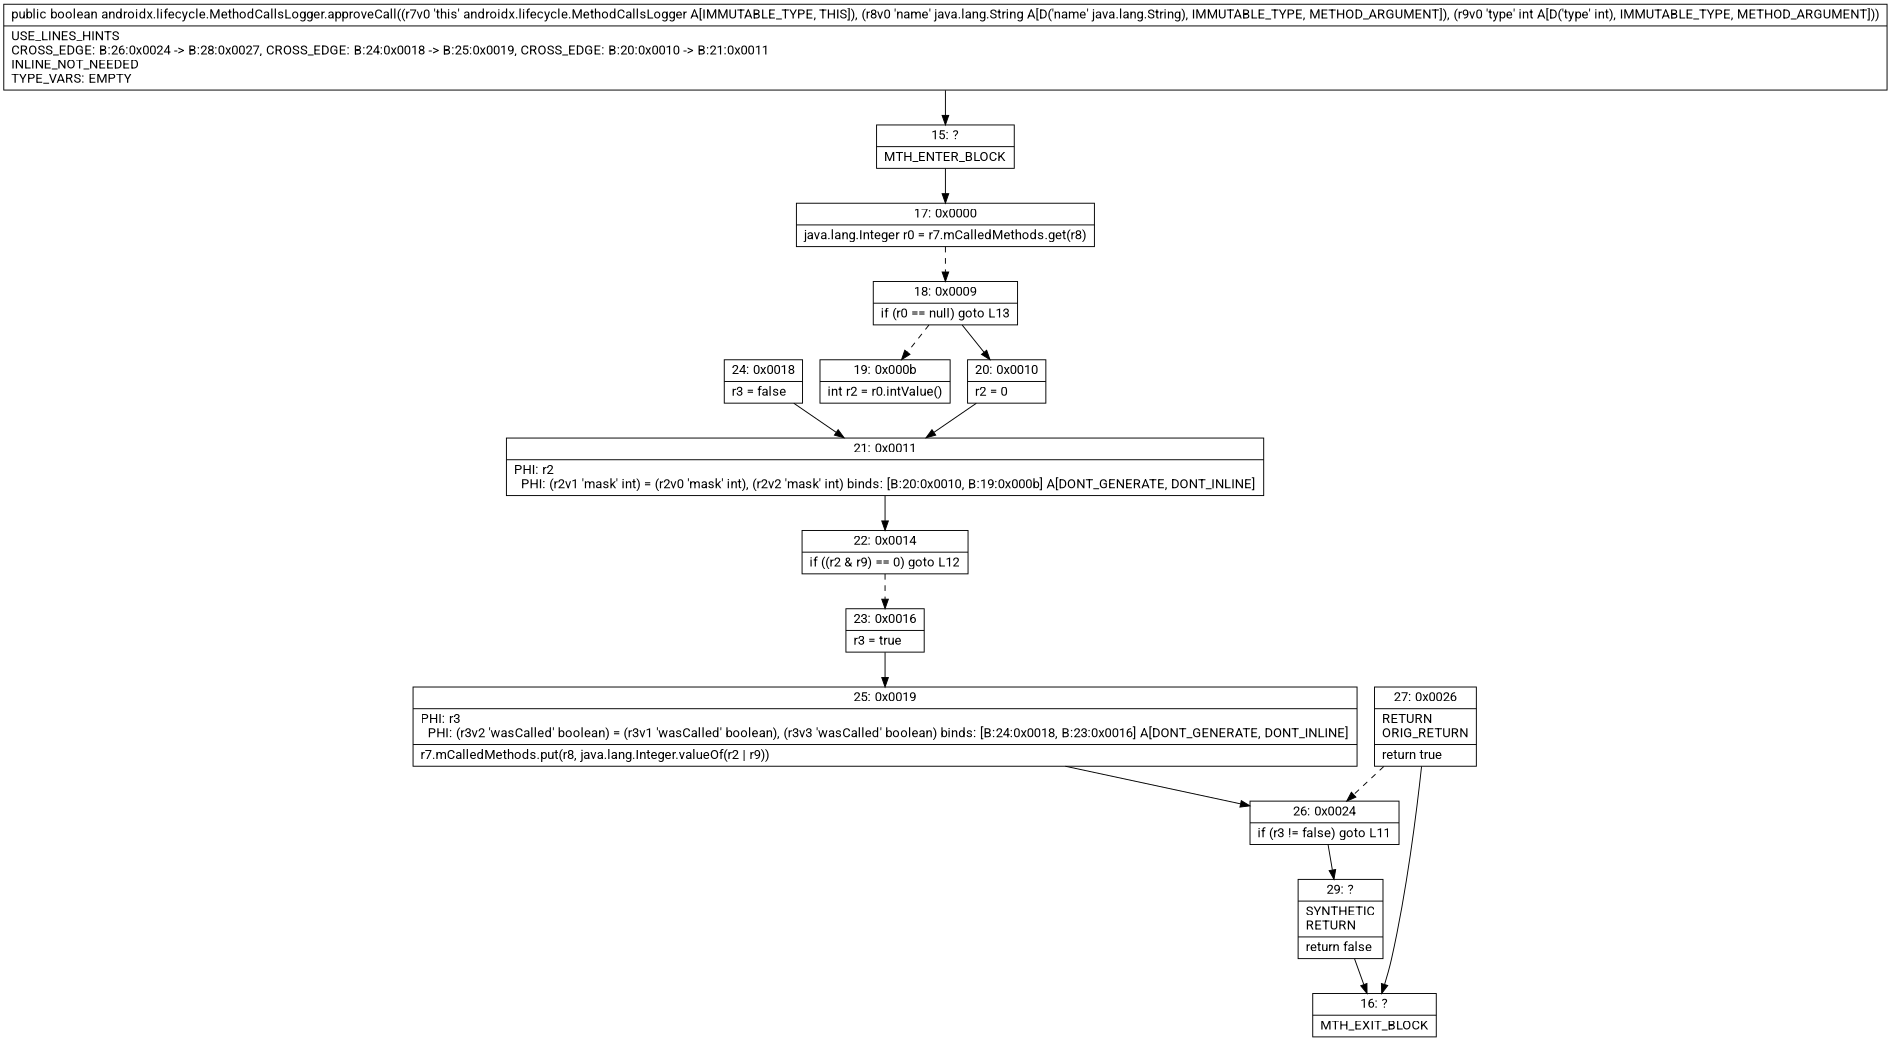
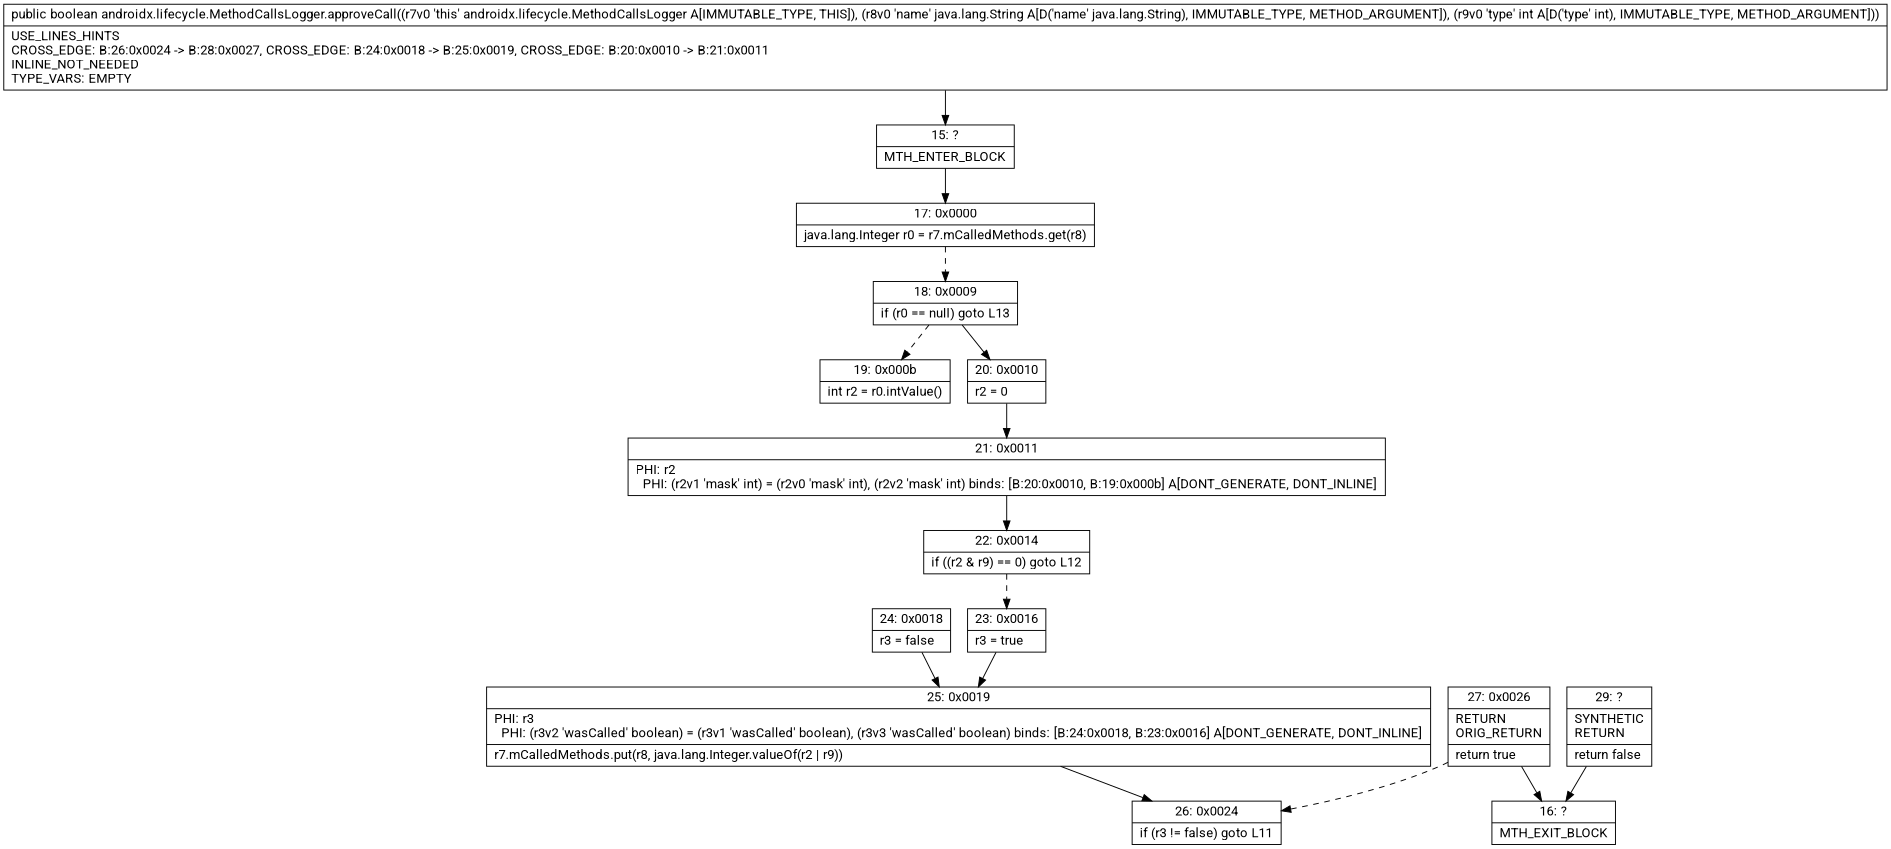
(815, 418) -> (928, 665)
(1330, 857) -> none
